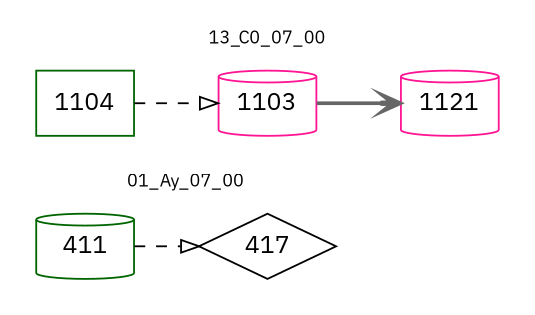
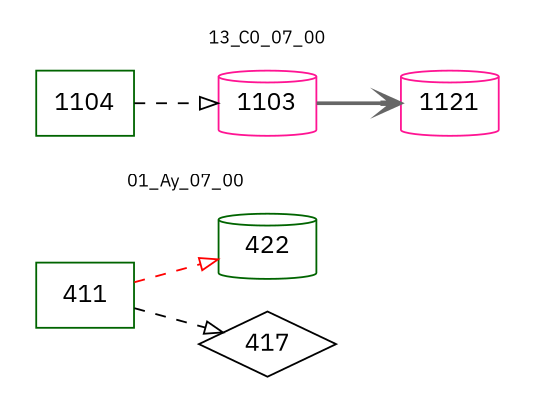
(85, 246) -> (85, 295)
none -> (267, 246)
